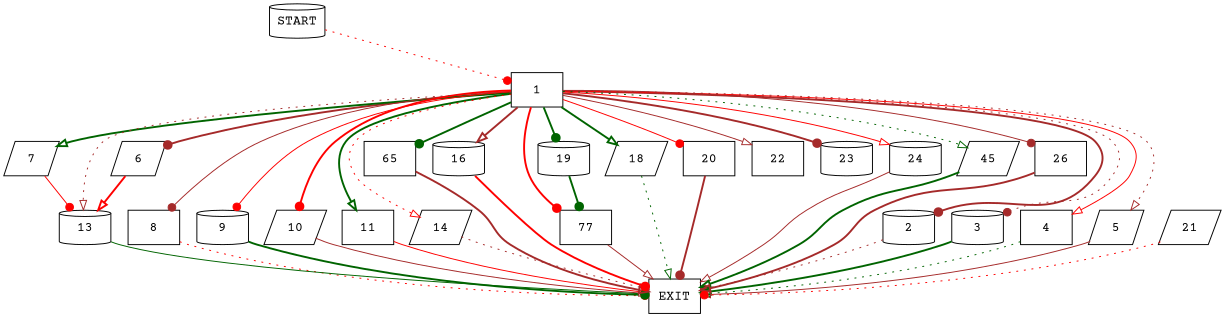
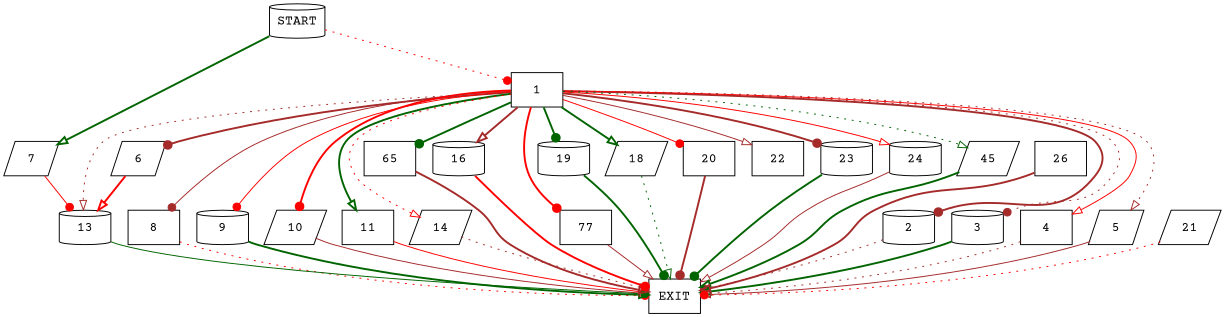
(855, 108) -> none
(288, 112) -> (168, 88)
(574, 189) -> (628, 220)
none -> (757, 221)
(383, 272) -> (383, 272)
(867, 276) -> (867, 276)
